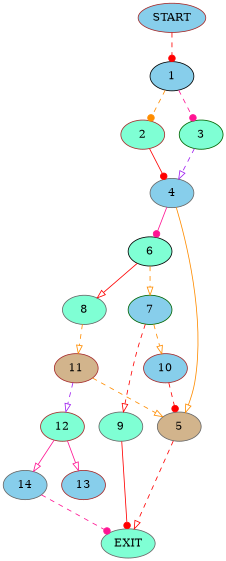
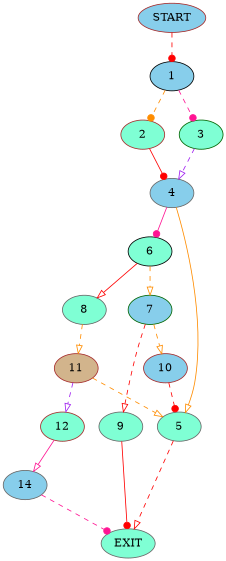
(179, 427) -> (179, 427)
(84, 485) -> none
